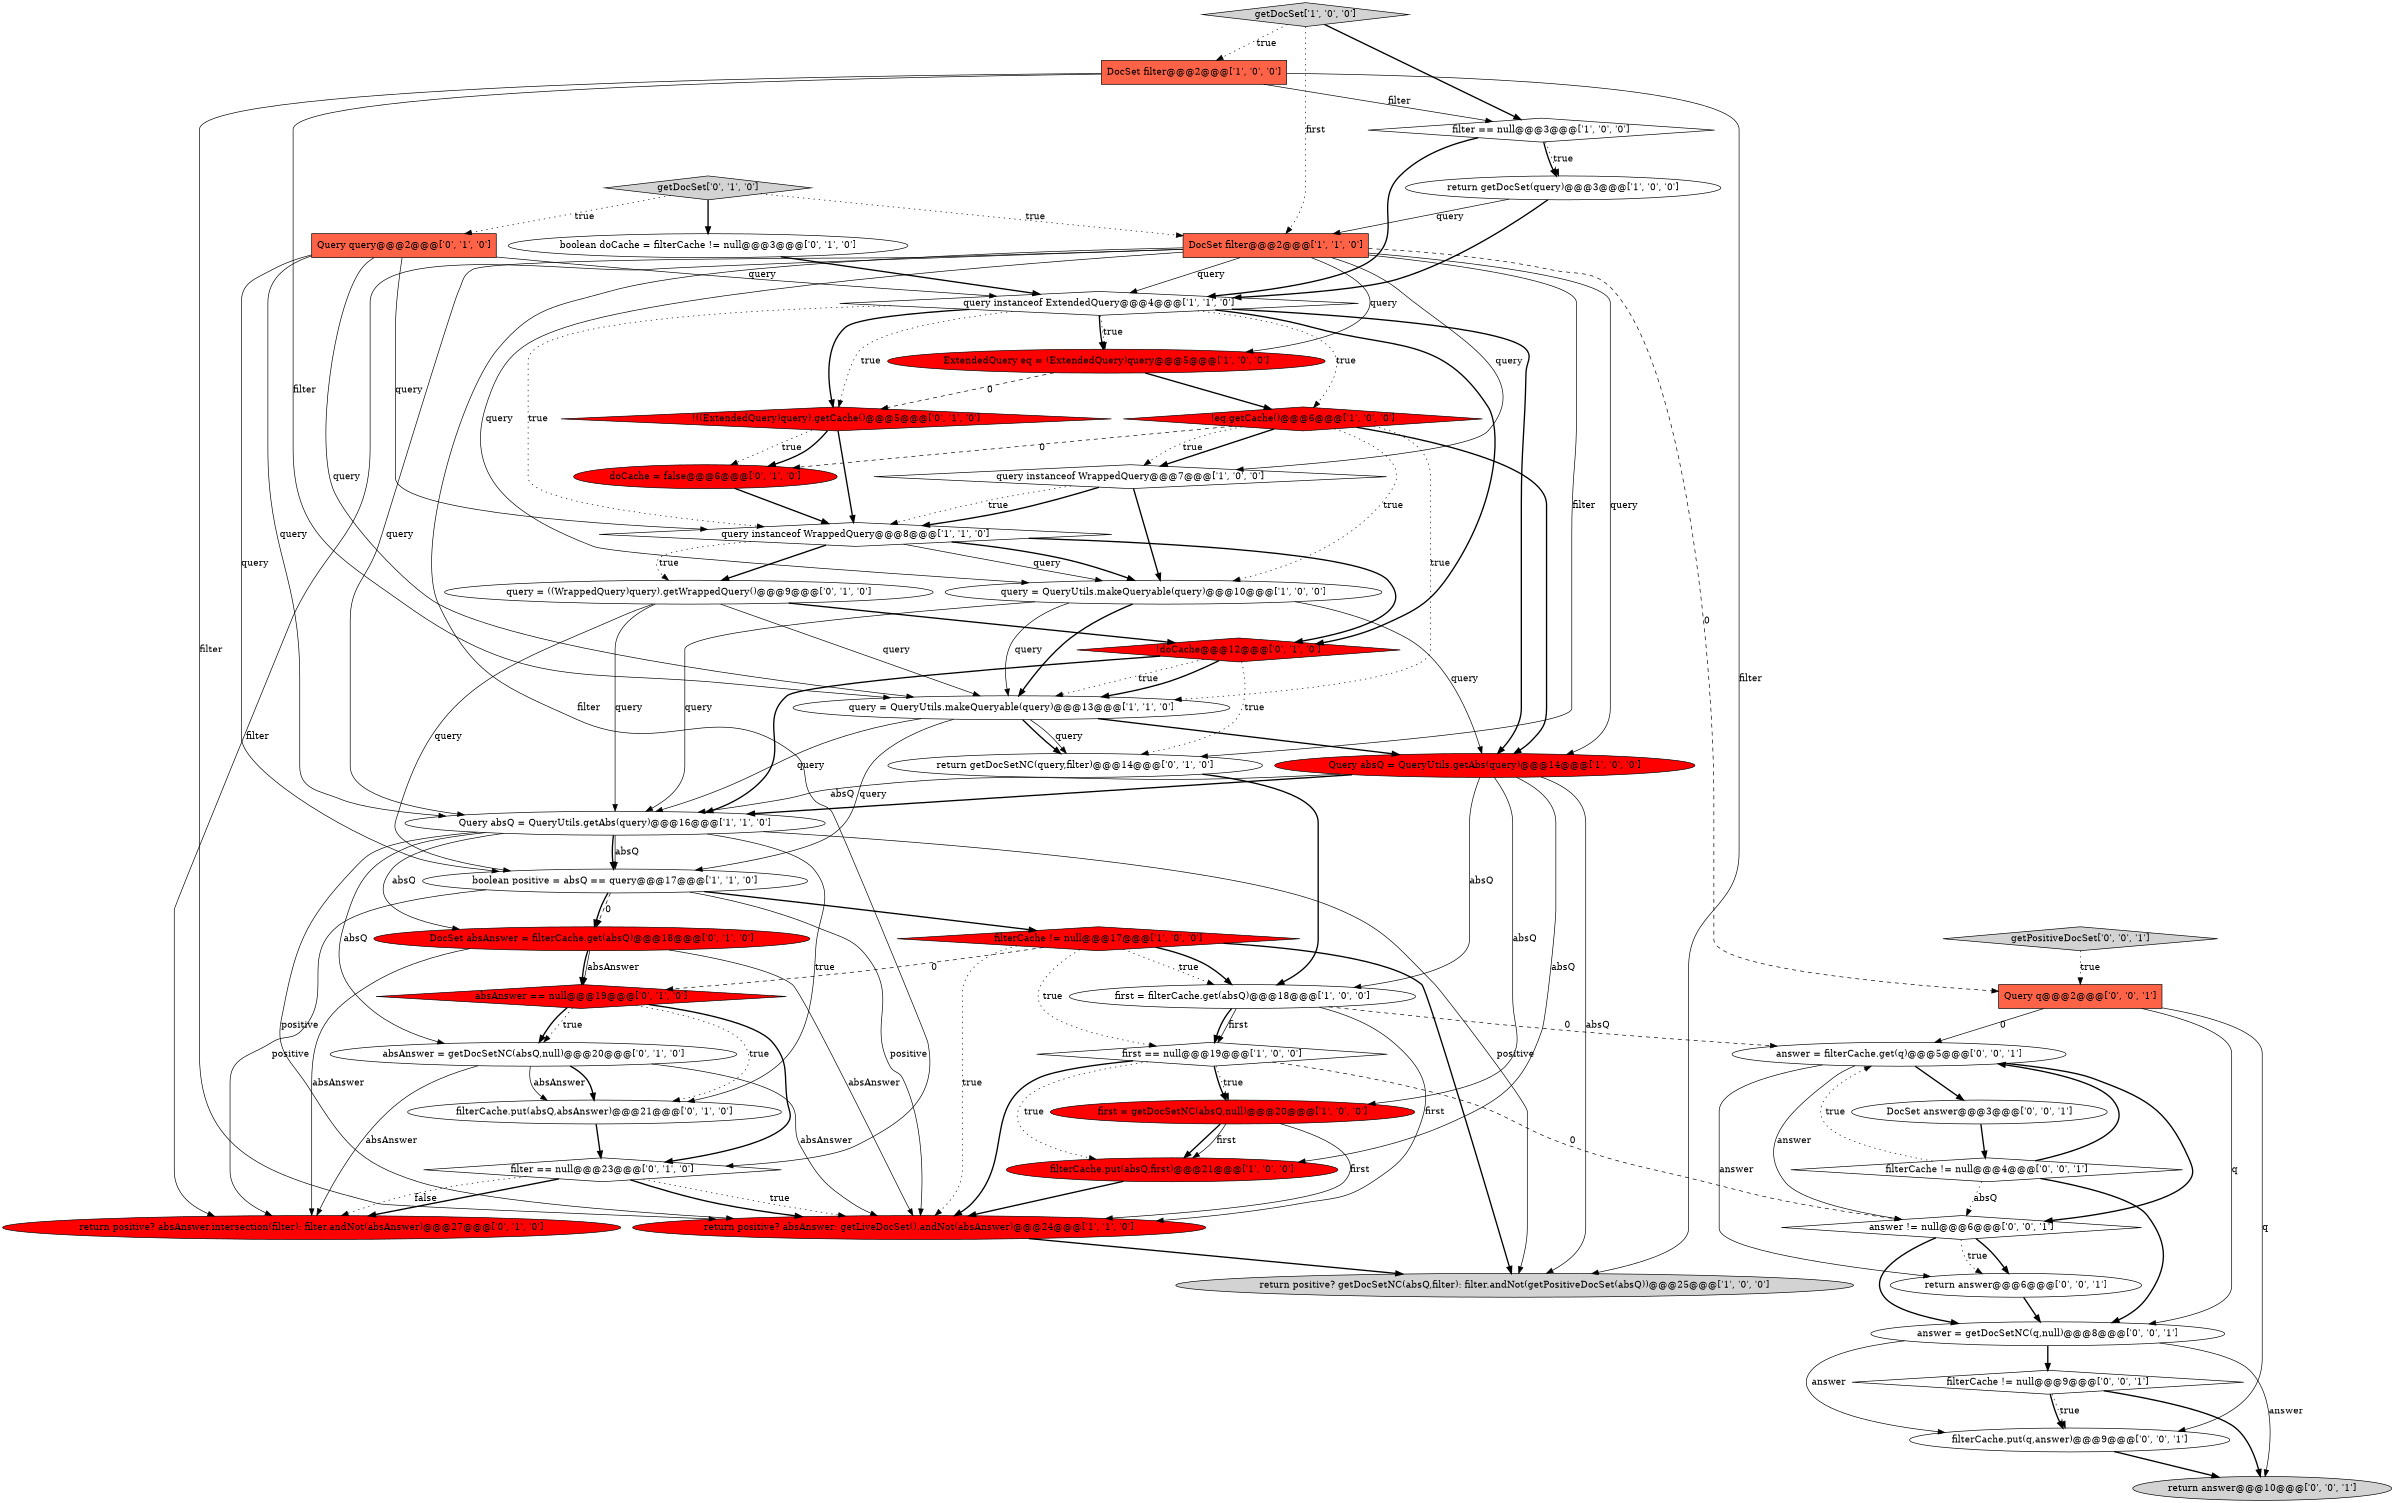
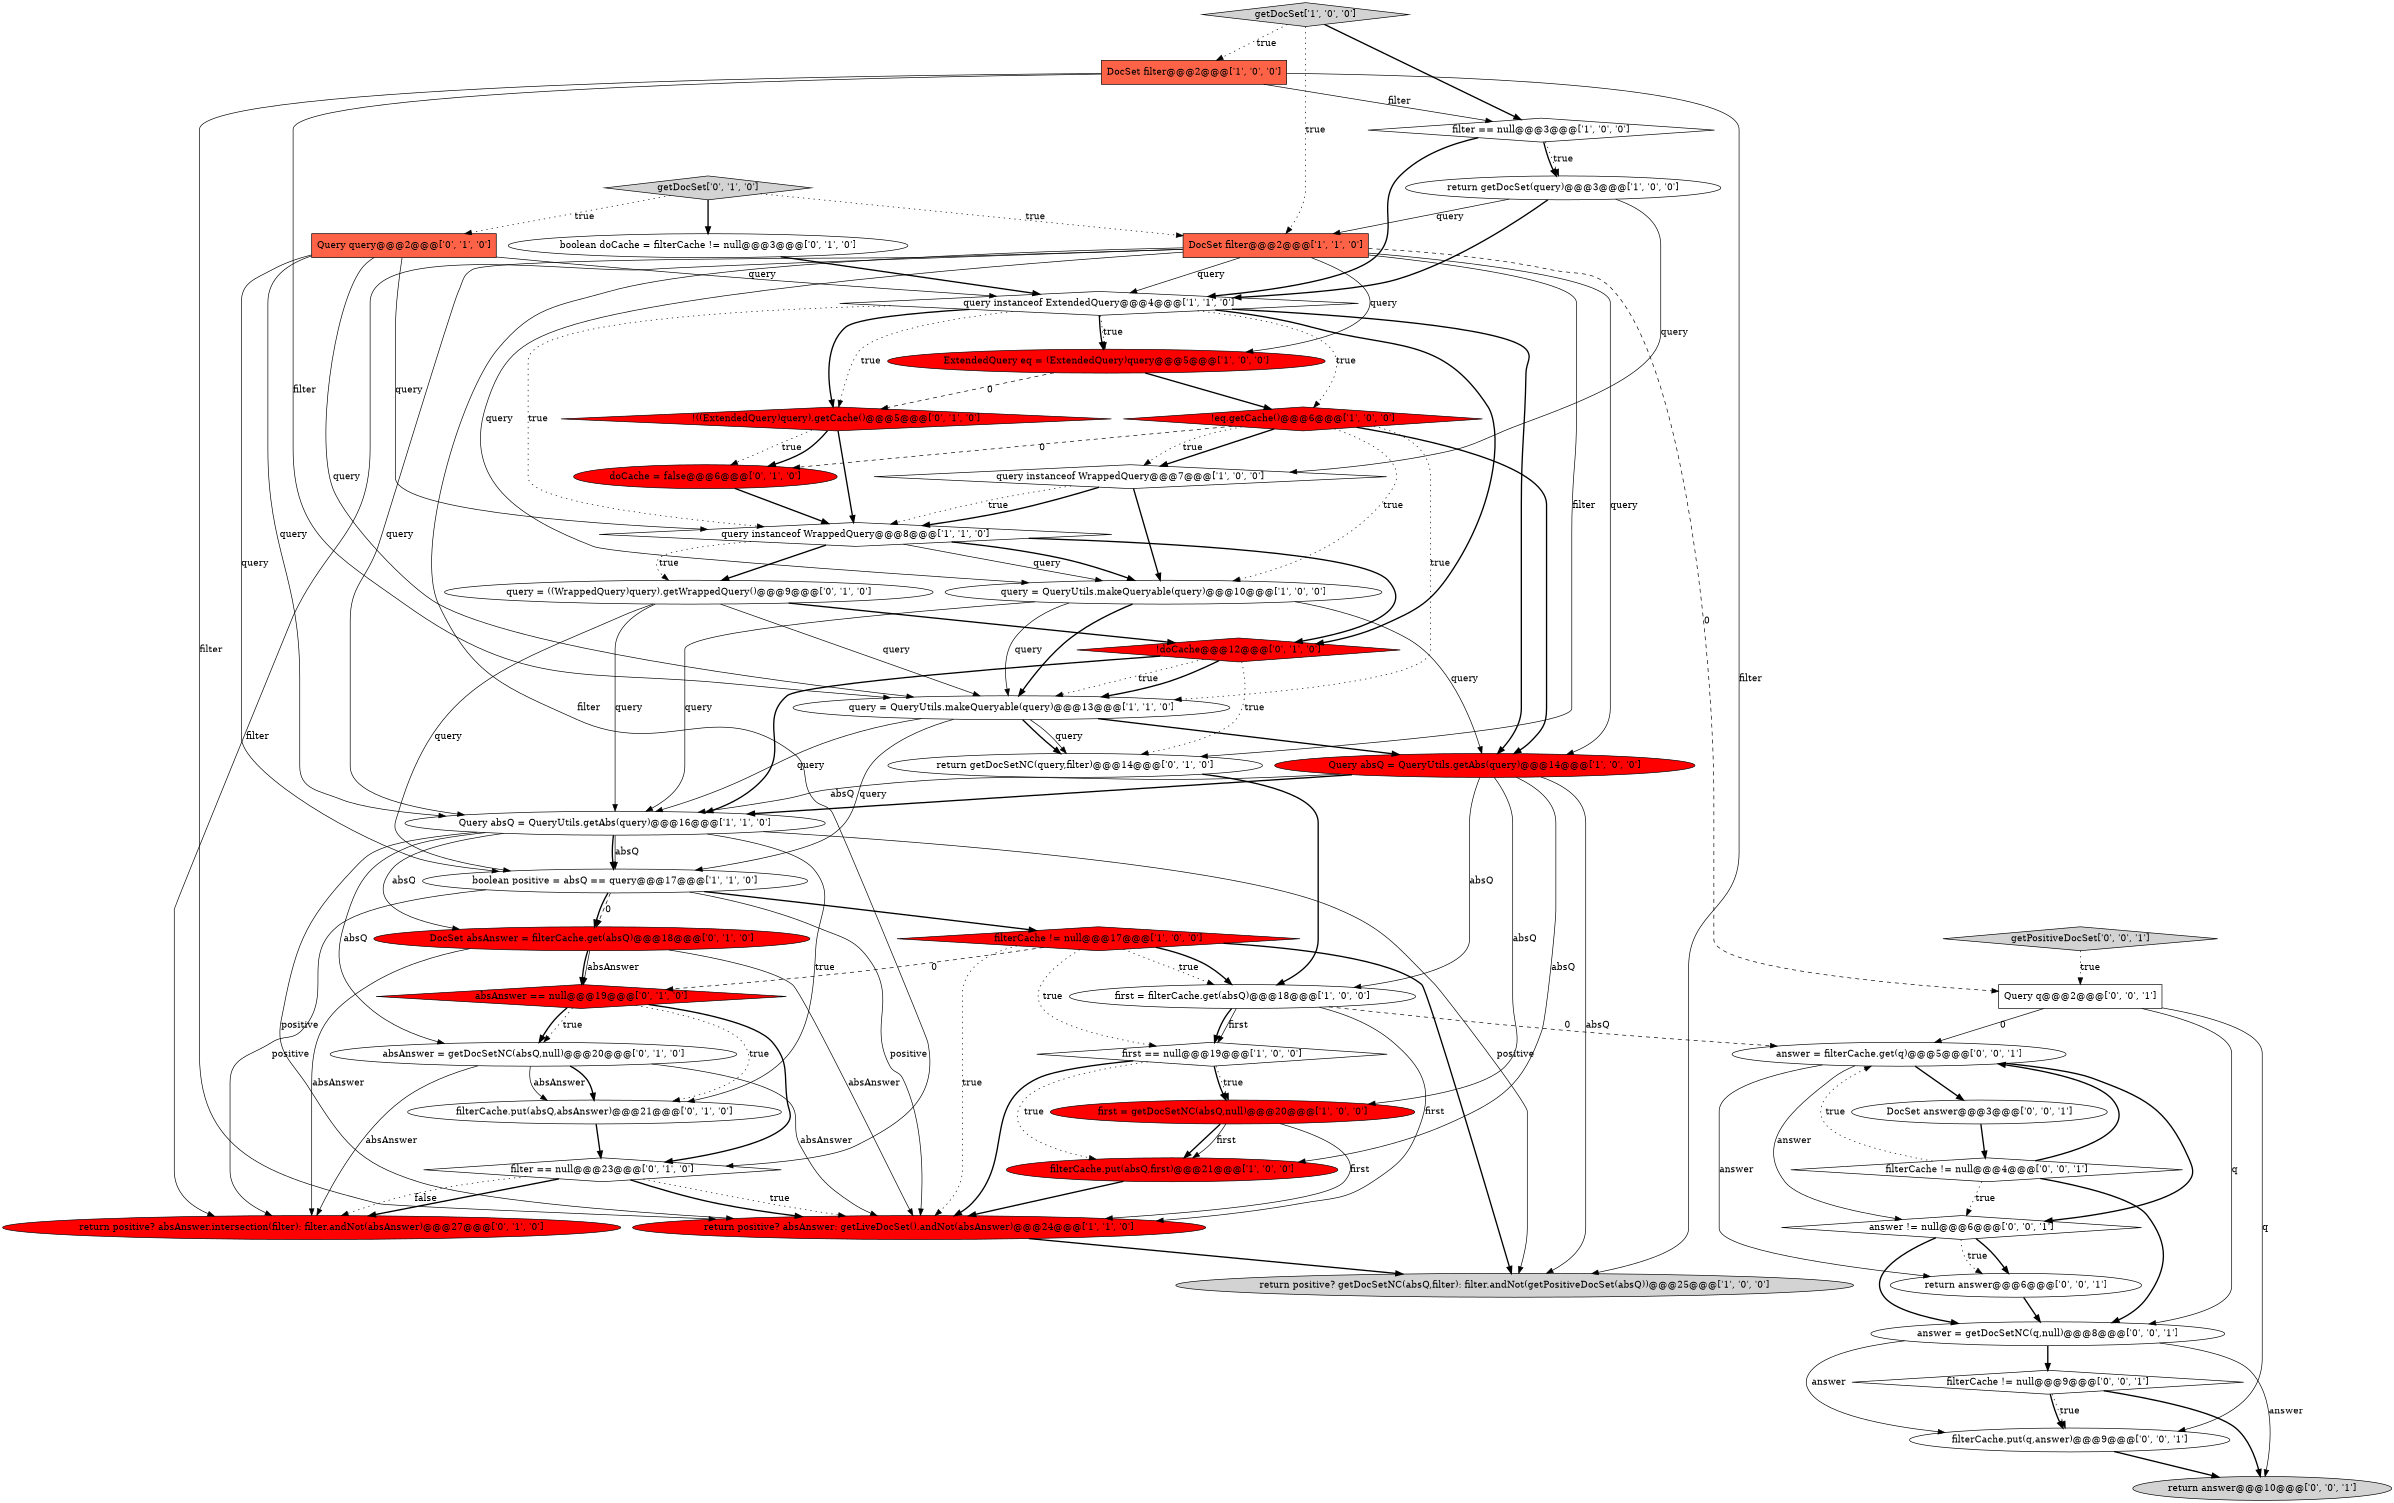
(1316, 130) -> (1316, 130)
(1499, 413) -> (1567, 406)
(2080, 996) -> (2080, 996)
(1581, 1149) -> none
(1986, 1199) -> (1986, 1199)
